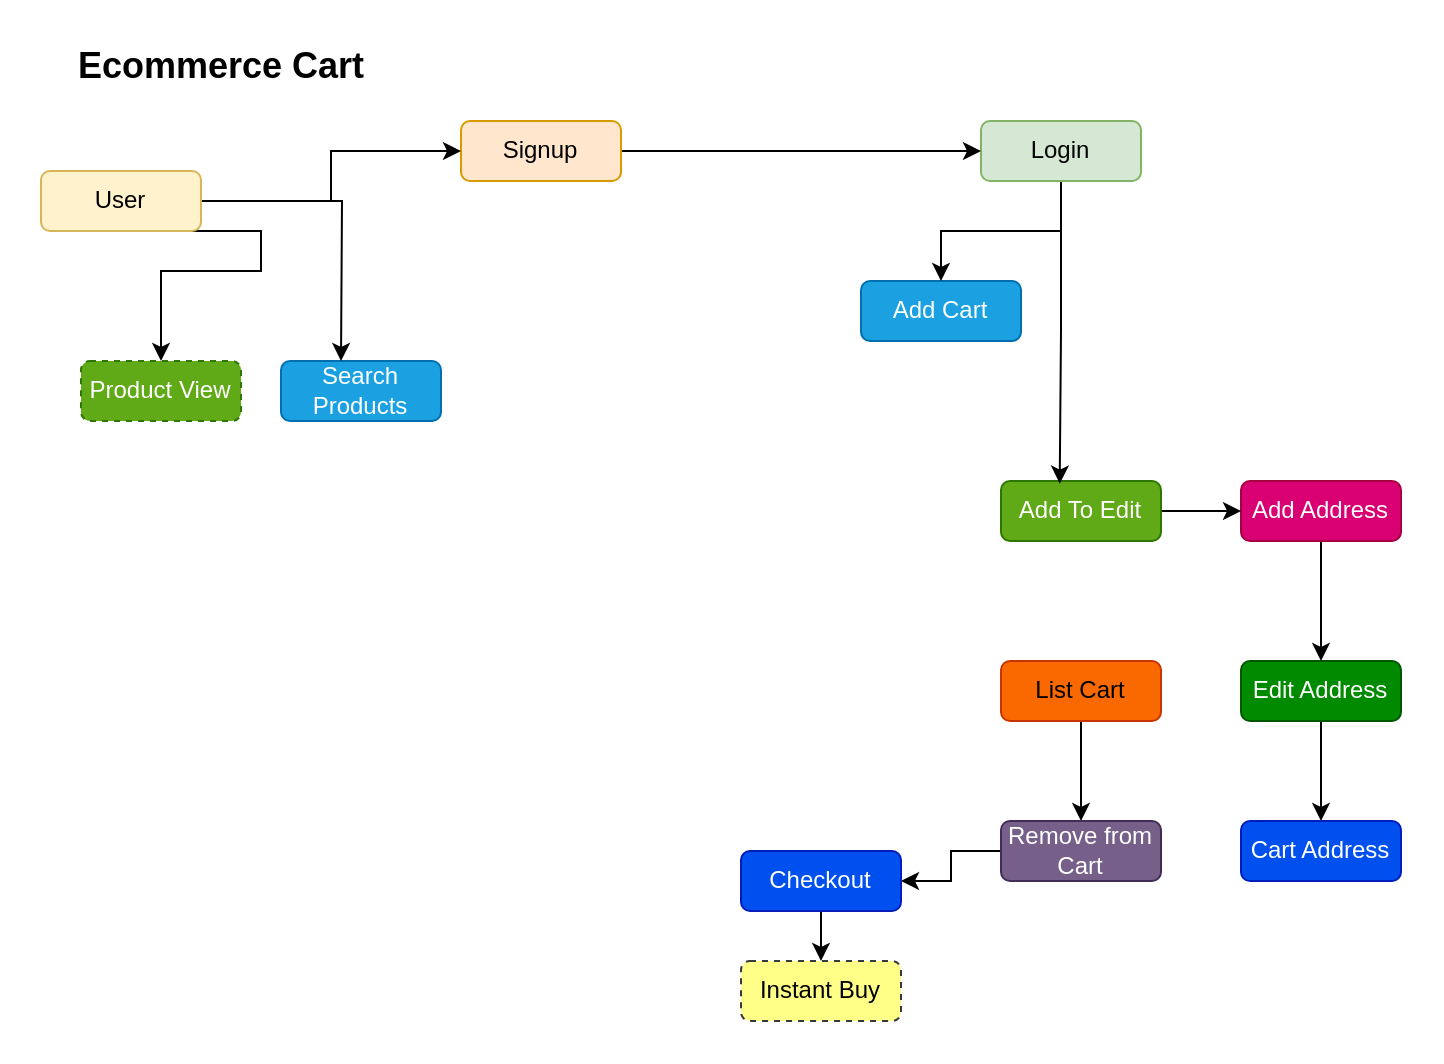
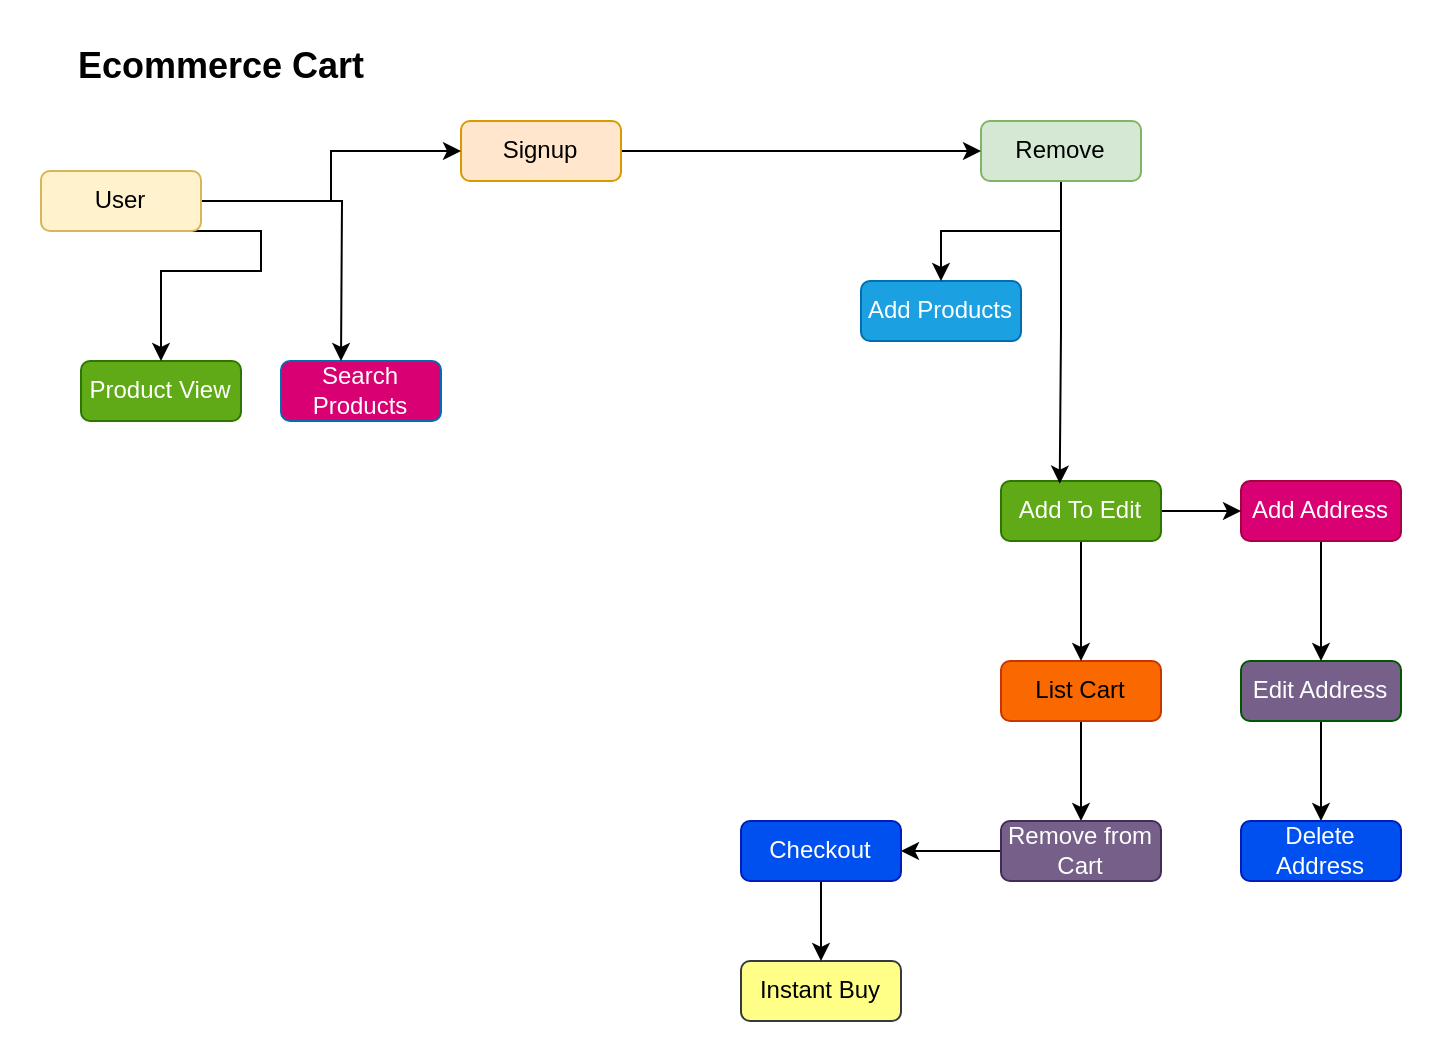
(1061, 151) -> (1061, 151)
(941, 311) -> (941, 311)
(161, 391) -> (161, 391)
(361, 391) -> (361, 391)
none -> (1081, 594)
(1321, 691) -> (1321, 691)
(1321, 851) -> (1321, 851)
(821, 881) -> (821, 851)
(821, 991) -> (821, 991)
